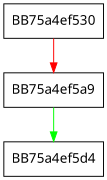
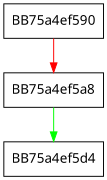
(54, 21) -> (54, 21)
(54, 90) -> (54, 90)
